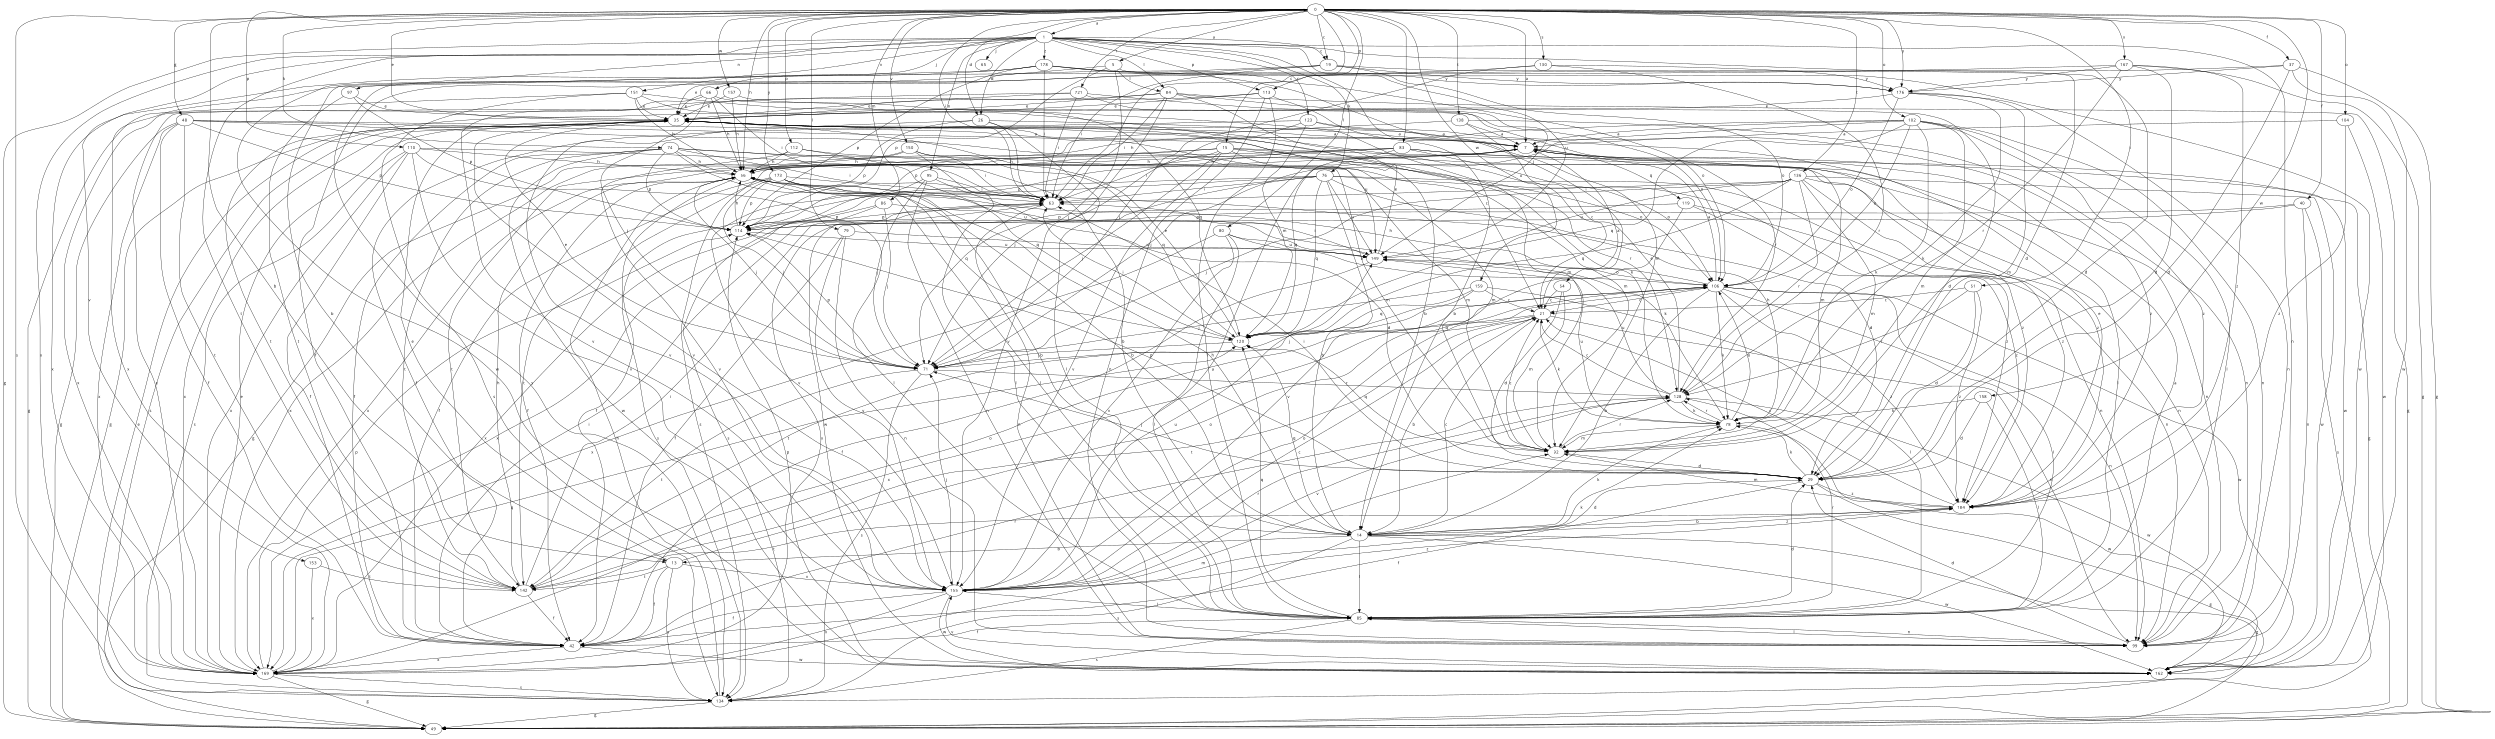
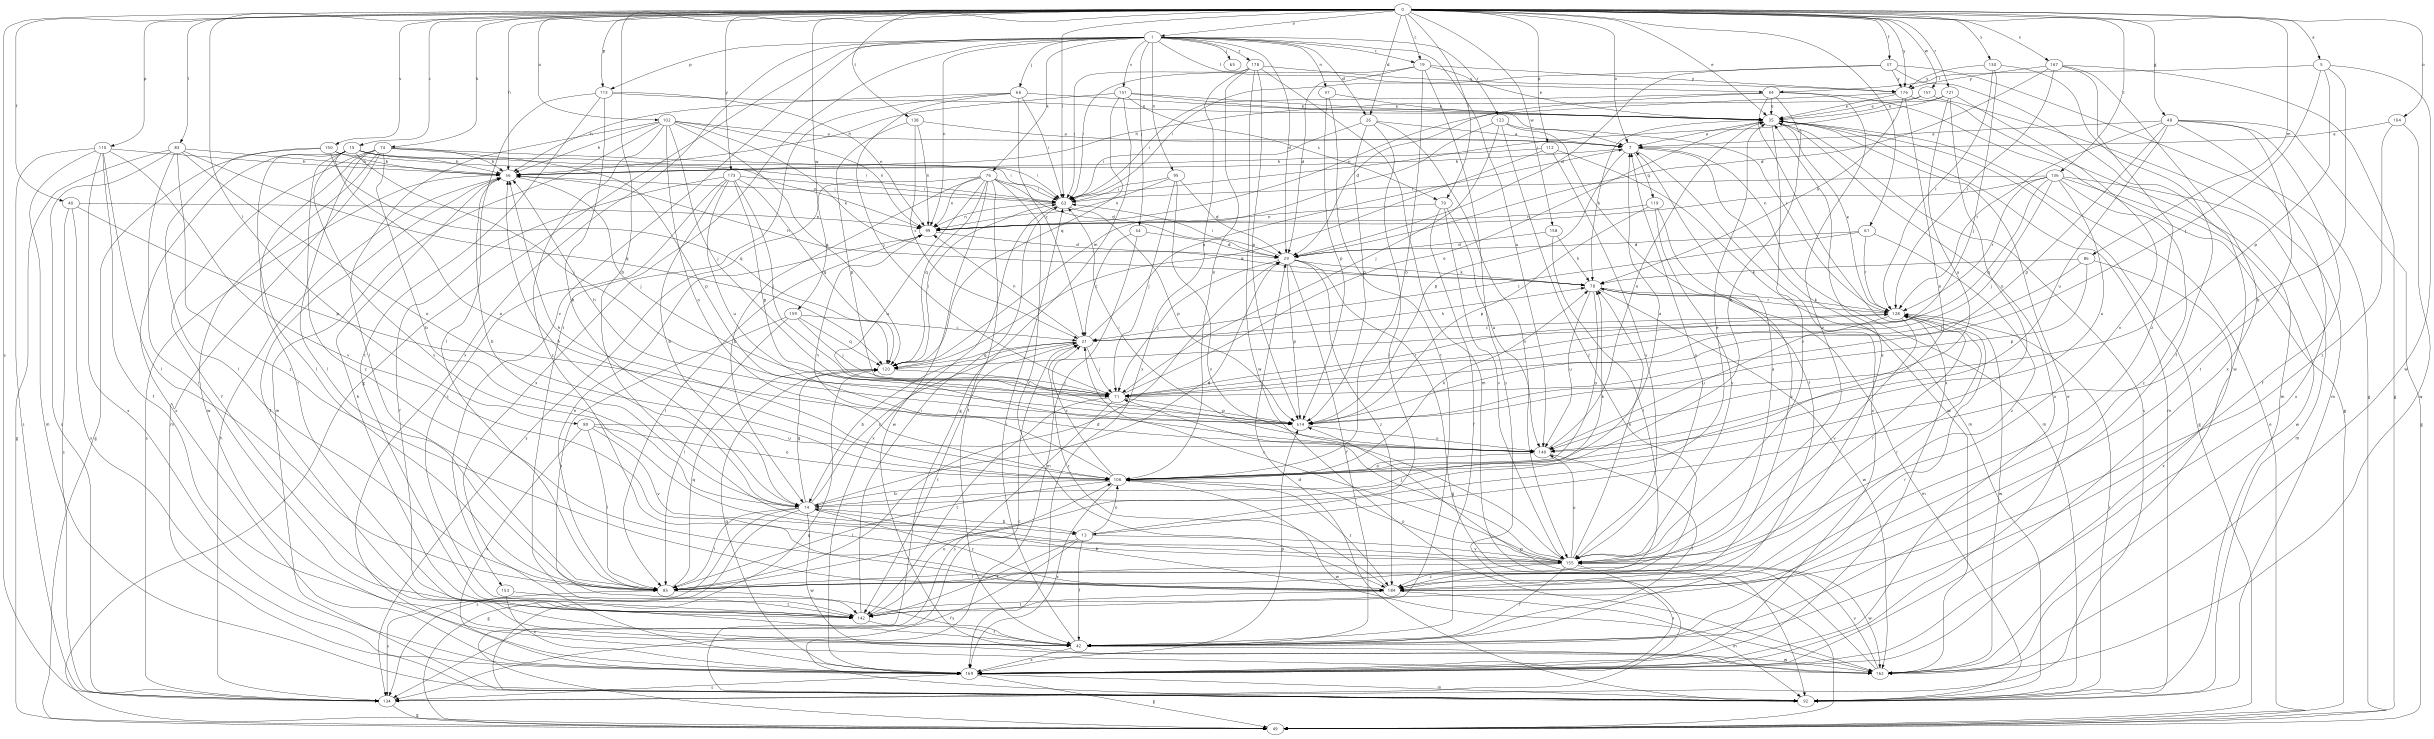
(1019, 24) -> (1149, 22)
(968, 152) -> none
(739, 231) -> (1301, 425)
(462, 340) -> (1258, 137)
